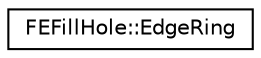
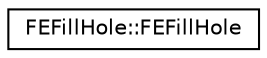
(131, 29) -> (134, 29)
